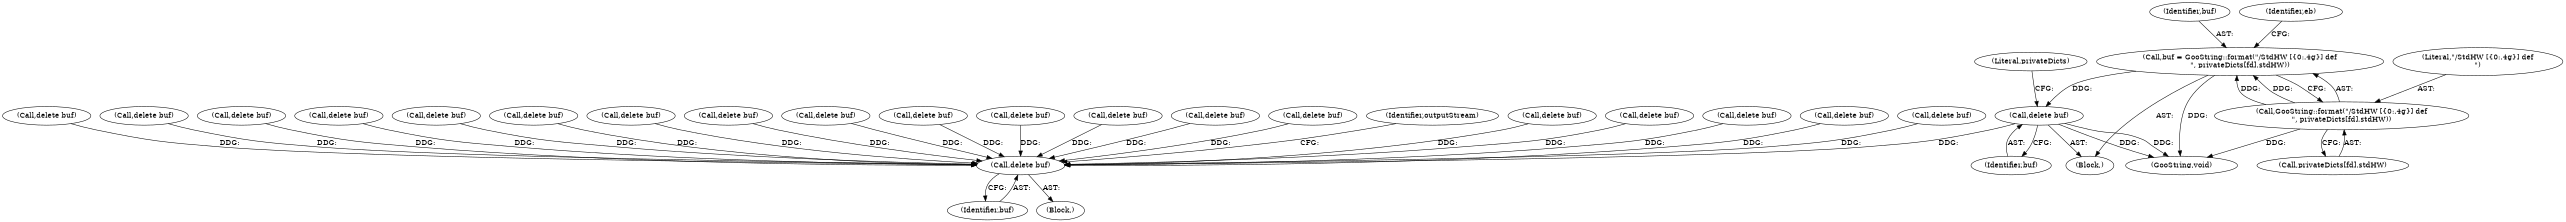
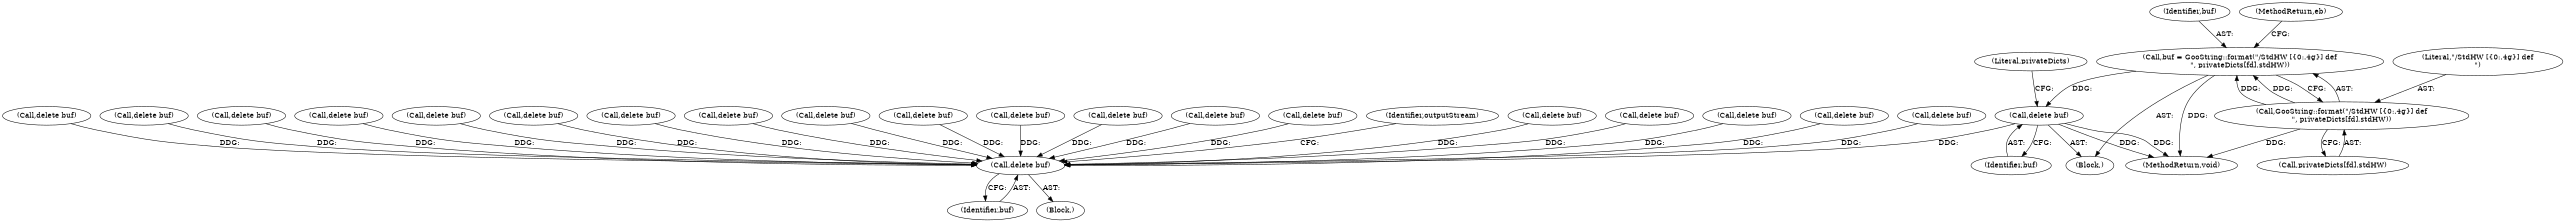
(2291, 12) -> (2291, 12)
(2182, 166) -> (2182, 166)
